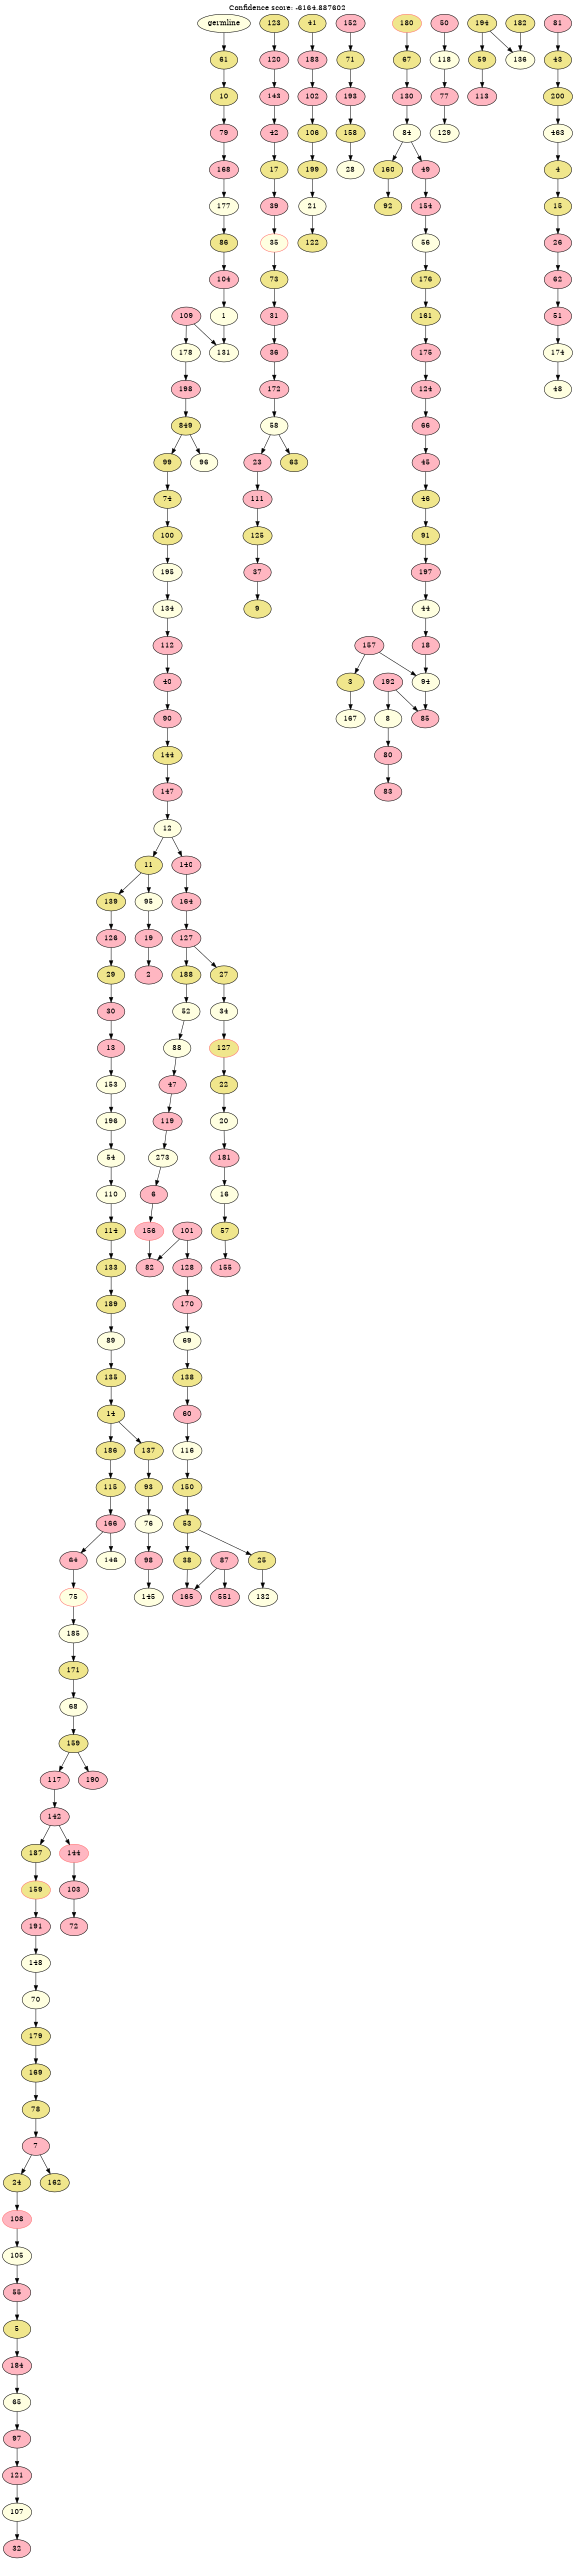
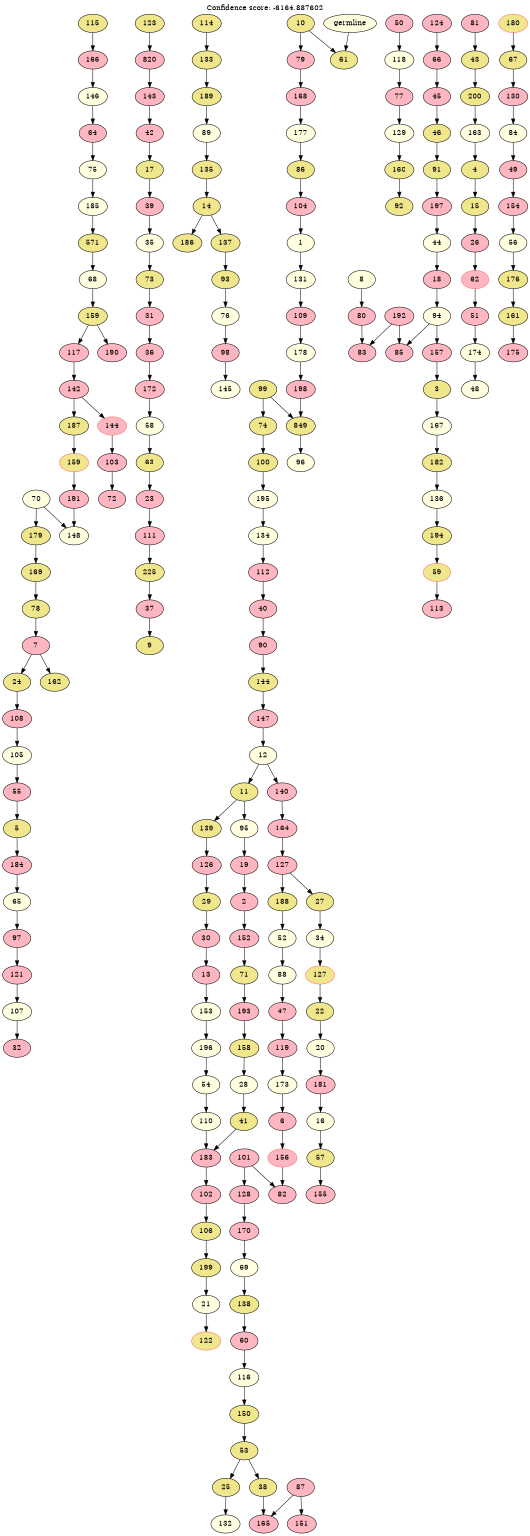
(499, 40) -> (437, 515)
(274, 60) -> (150, 60)
(482, 60) -> (437, 572)
(224, 76) -> (320, 40)
(558, 133) -> (475, 133)
(399, 149) -> (399, 149)
(274, 243) -> (150, 243)
(312, 243) -> (206, 1341)
(558, 280) -> (475, 280)
(203, 333) -> (301, 295)
(426, 369) -> none
(178, 442) -> (280, 406)
(267, 442) -> (150, 478)
none -> (437, 442)
(258, 536) -> (150, 572)
(396, 663) -> (437, 332)
(388, 698) -> (383, 333)
none -> (244, 918)
none -> (244, 1101)
(163, 1158) -> (282, 1085)
(111, 1210) -> (206, 1137)
(111, 1467) -> none
(94, 1541) -> (93, 112)
(74, 1597) -> (93, 170)
(225, 1597) -> (302, 1524)
(74, 1670) -> (93, 243)
(36, 1979) -> (53, 516)
(17, 2219) -> (17, 719)
